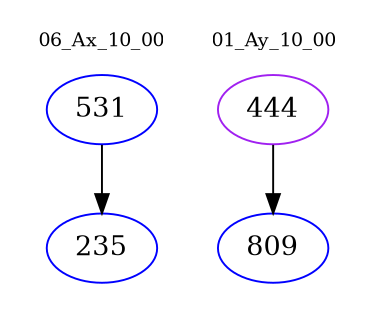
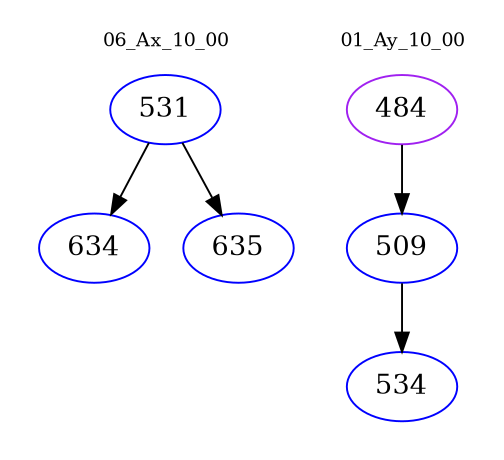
(273, 110) -> (402, 110)
none -> (94, 248)
(102, 248) -> (239, 248)
(273, 248) -> (402, 248)
none -> (402, 387)
